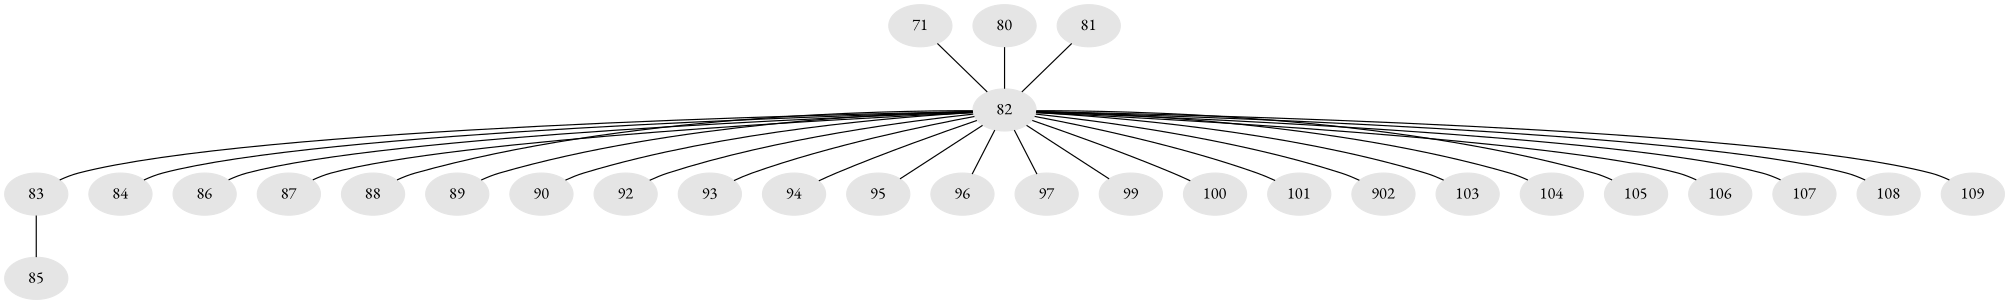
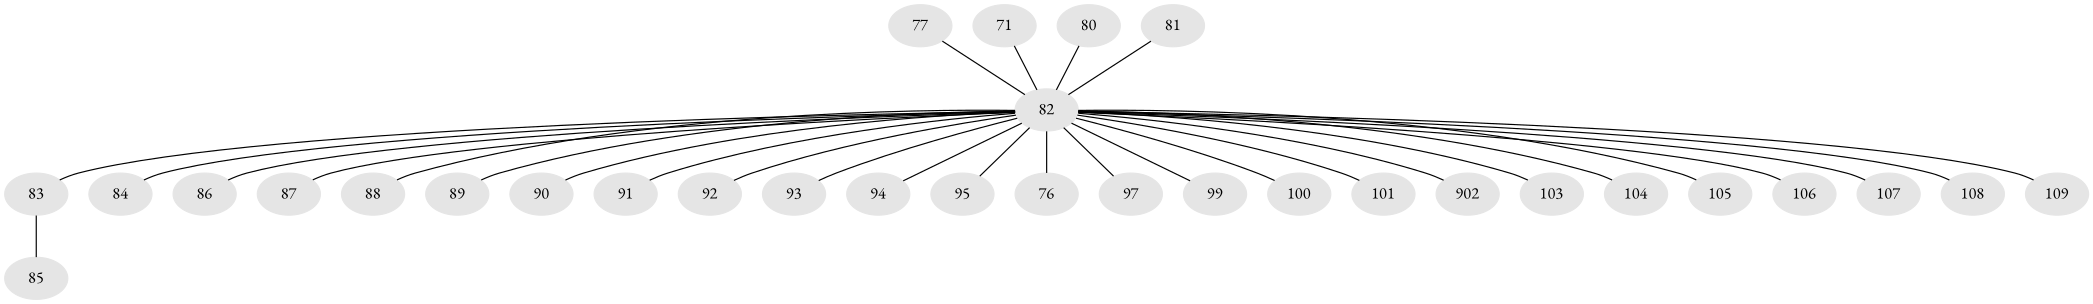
none -> (920, 26)
none -> (626, 194)
(962, 194) -> (1047, 194)
